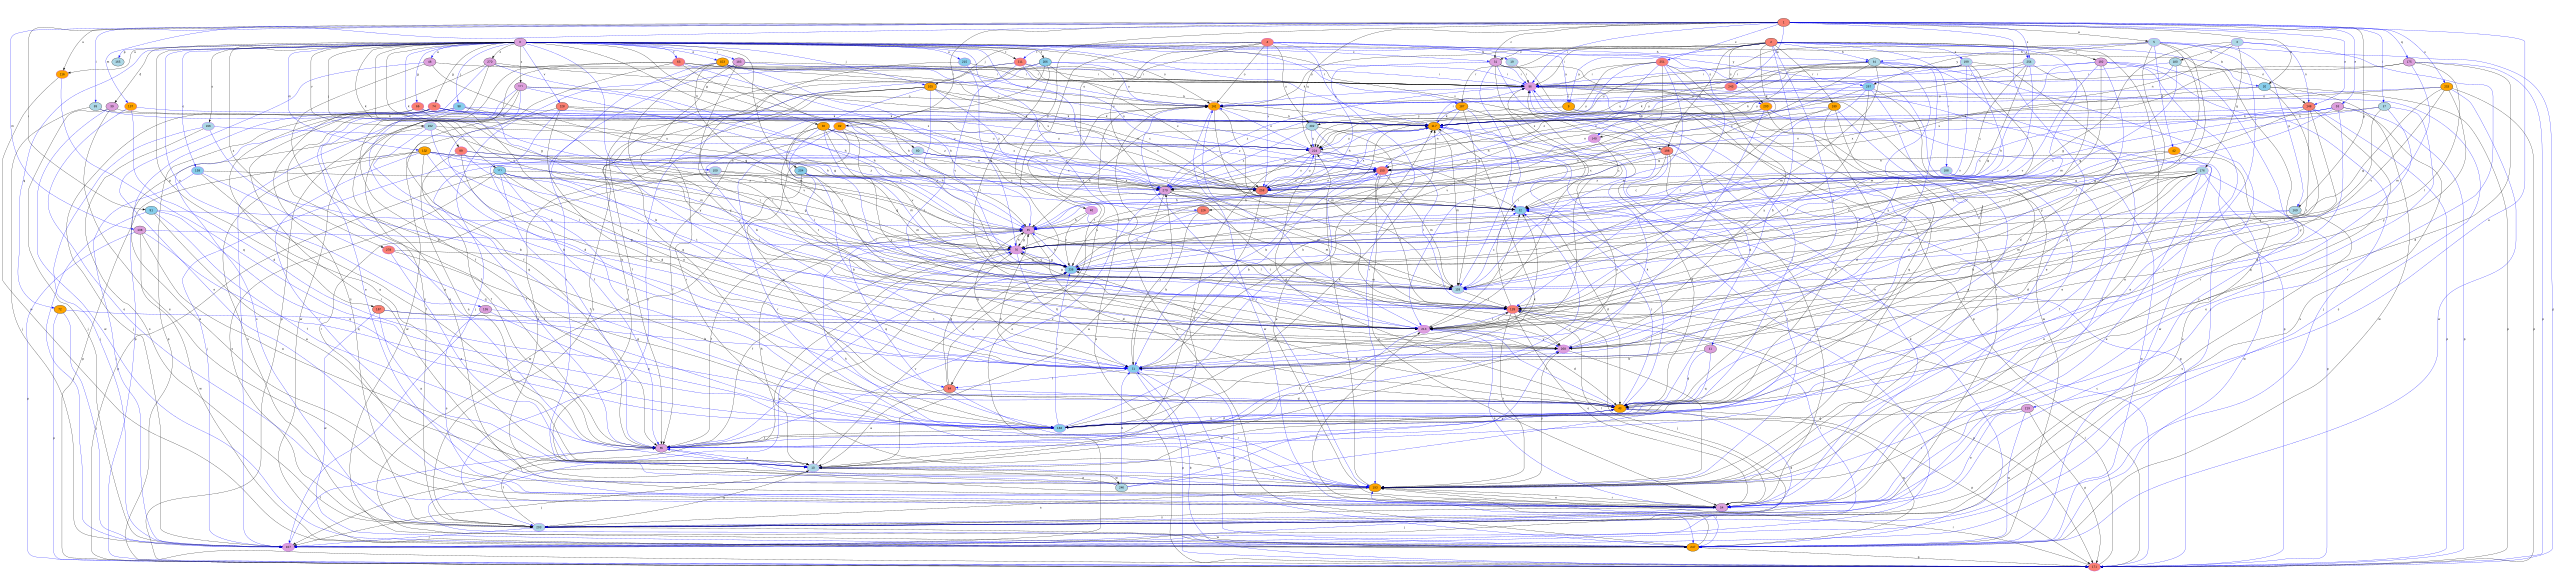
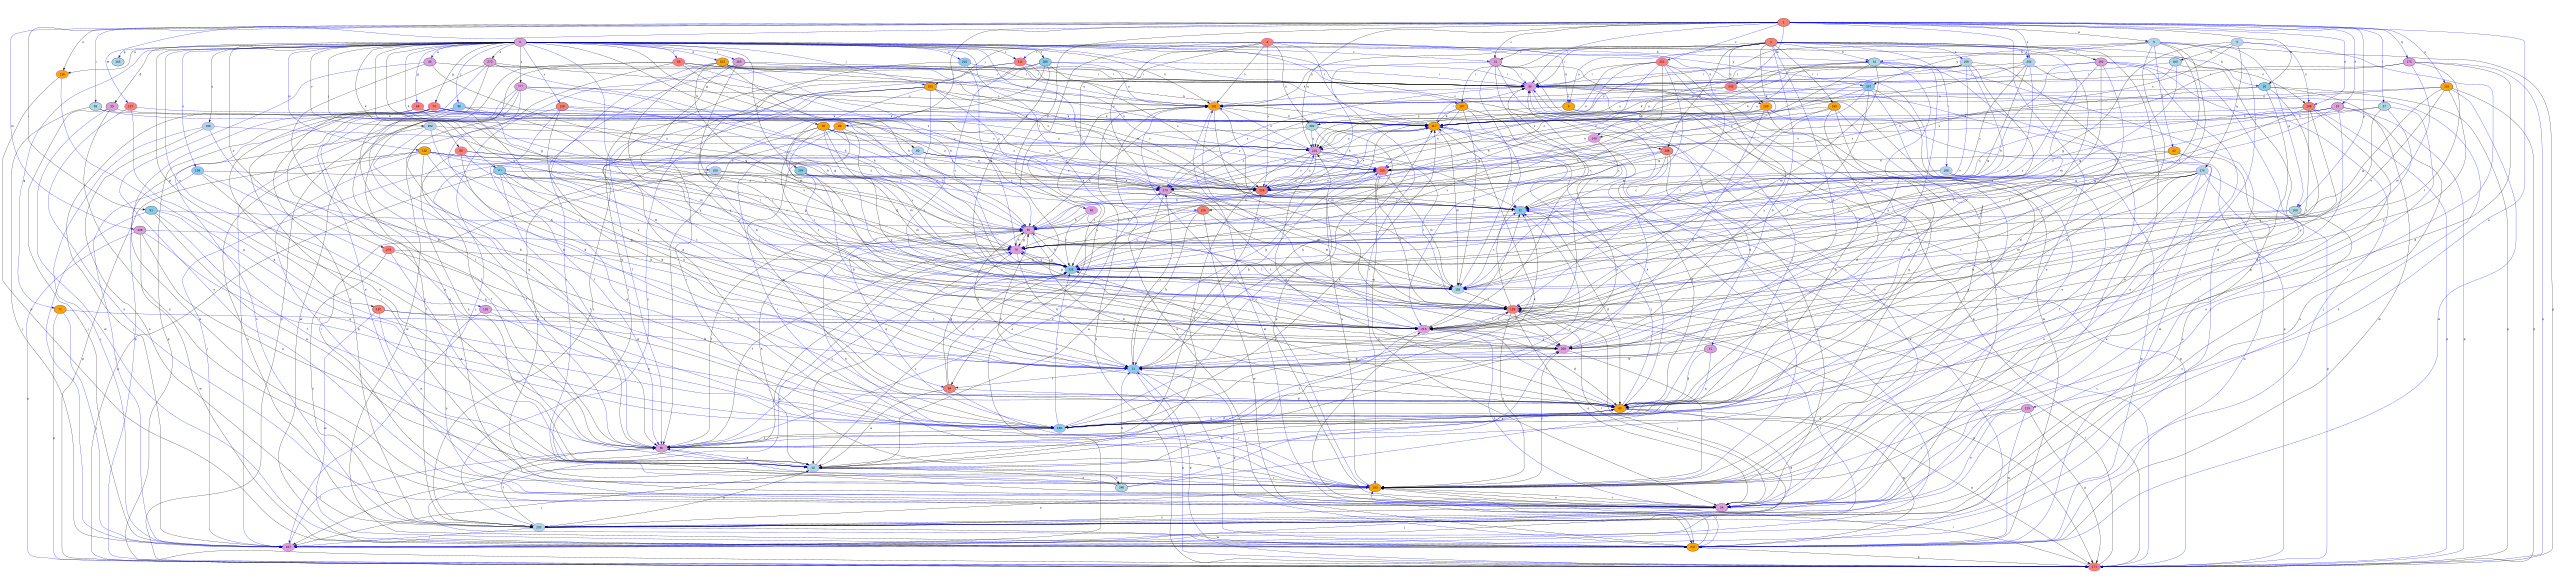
(2250, 28) -> (2250, 28)
(1512, 62) -> none
(131, 106) -> (131, 106)
(1061, 114) -> (1061, 114)
(624, 145) -> (624, 145)
(2174, 151) -> (2174, 151)
(1922, 310) -> (2023, 309)
(2553, 351) -> (2553, 351)
(237, 374) -> (336, 438)
(743, 534) -> (1277, 491)
